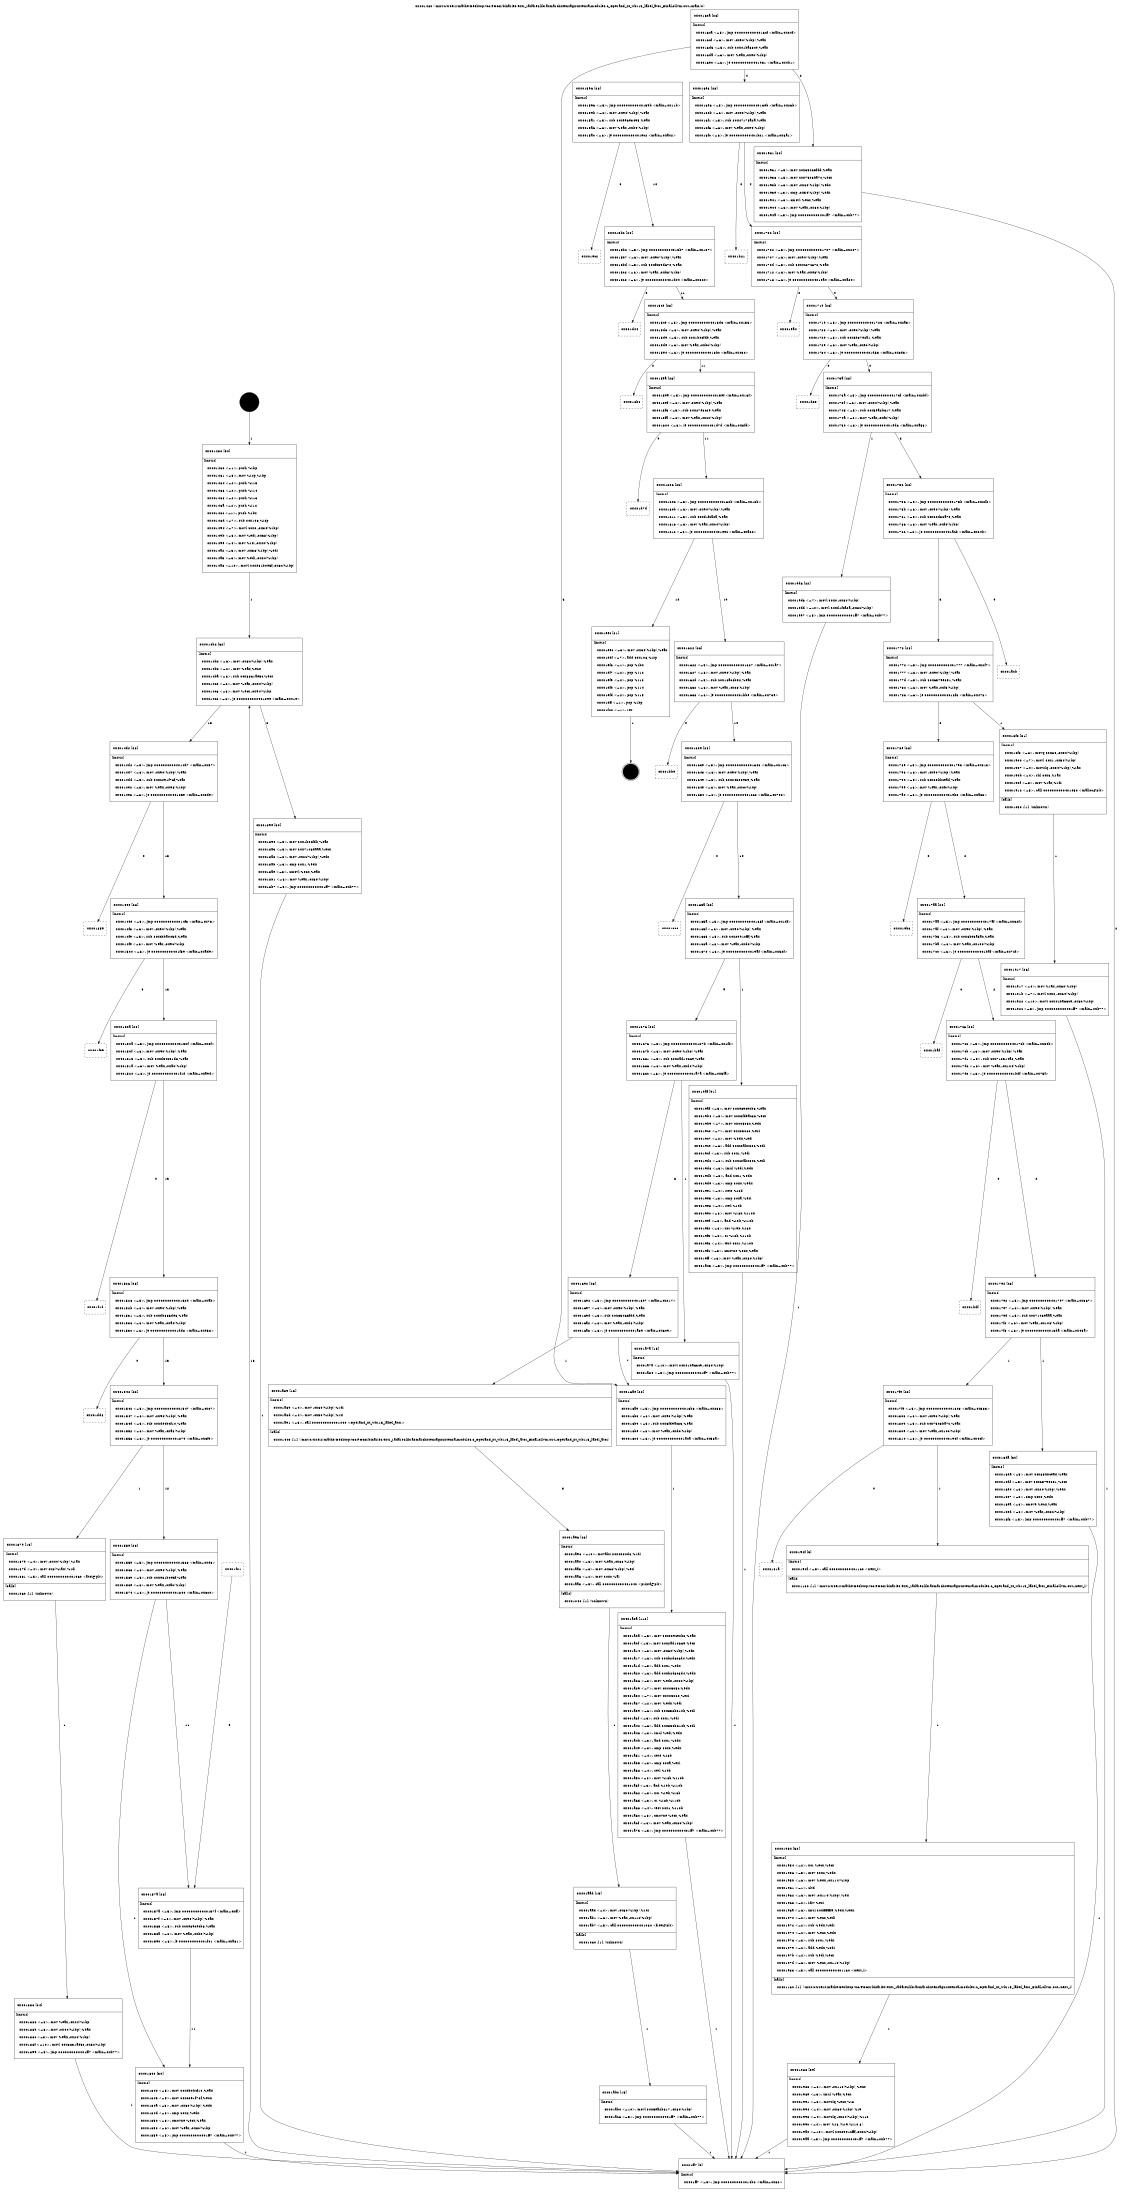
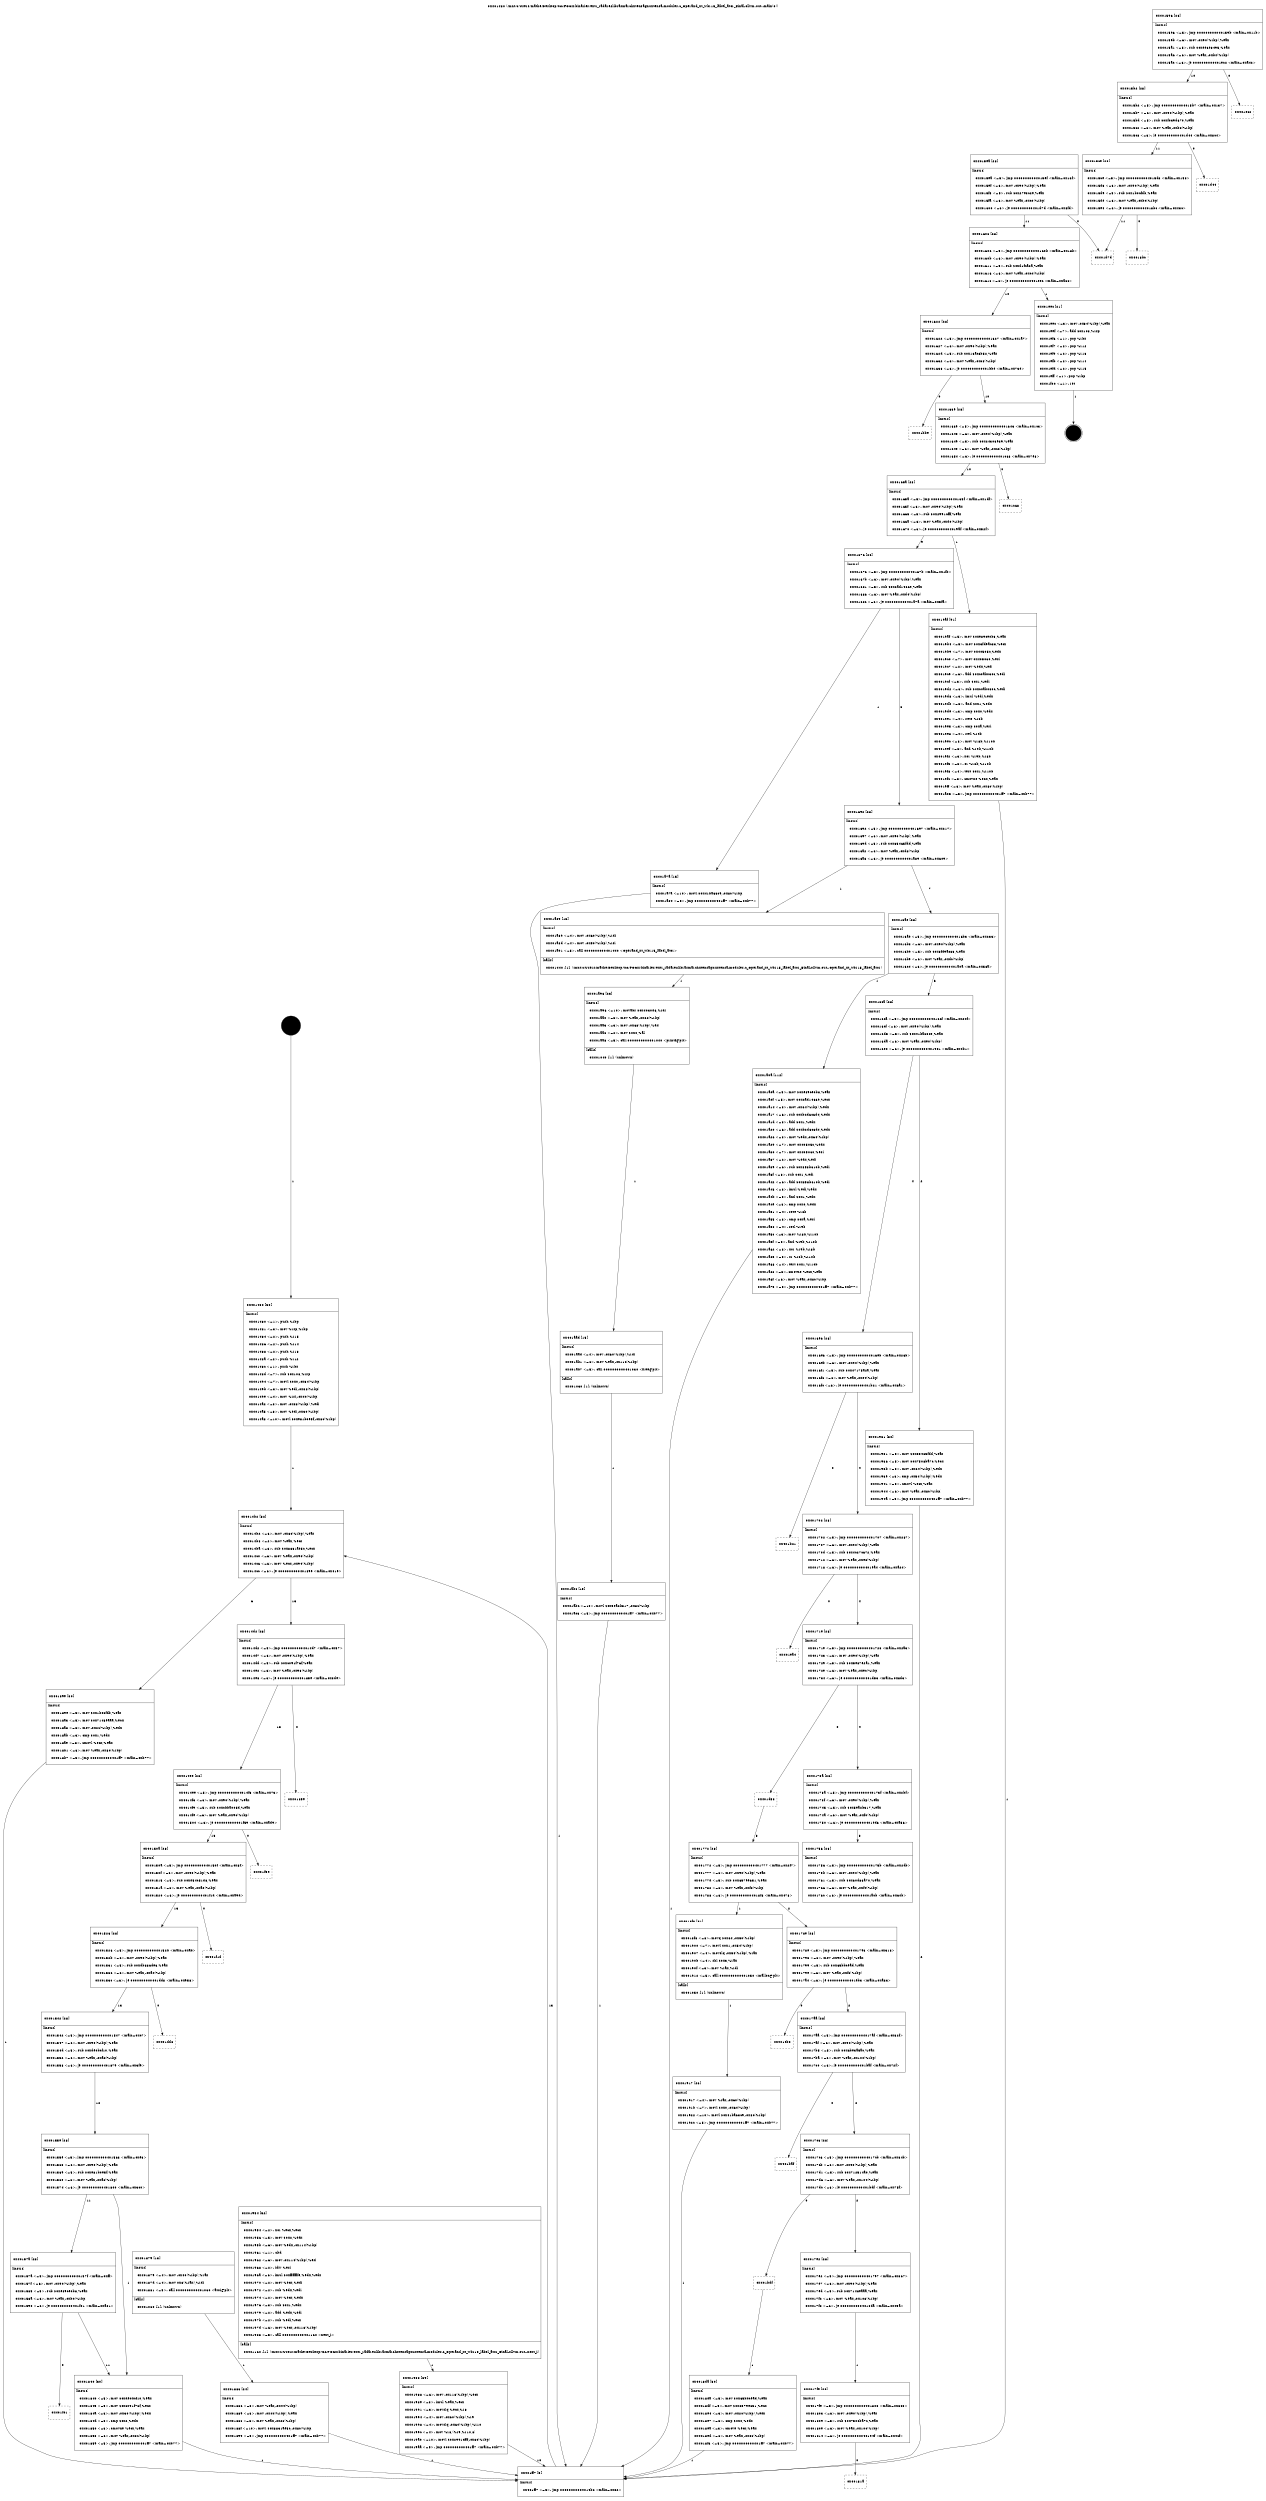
(700, 365) -> (1115, 232)
(938, 589) -> (759, 1823)
(677, 600) -> (1046, 294)
(837, 600) -> none
(1008, 672) -> none
(561, 694) -> (932, 983)
(1042, 1393) -> (756, 2331)
(563, 1489) -> (681, 981)
(110, 1491) -> none
(938, 1569) -> none
(213, 1731) -> (61, 2358)
(769, 2152) -> (539, 2460)
